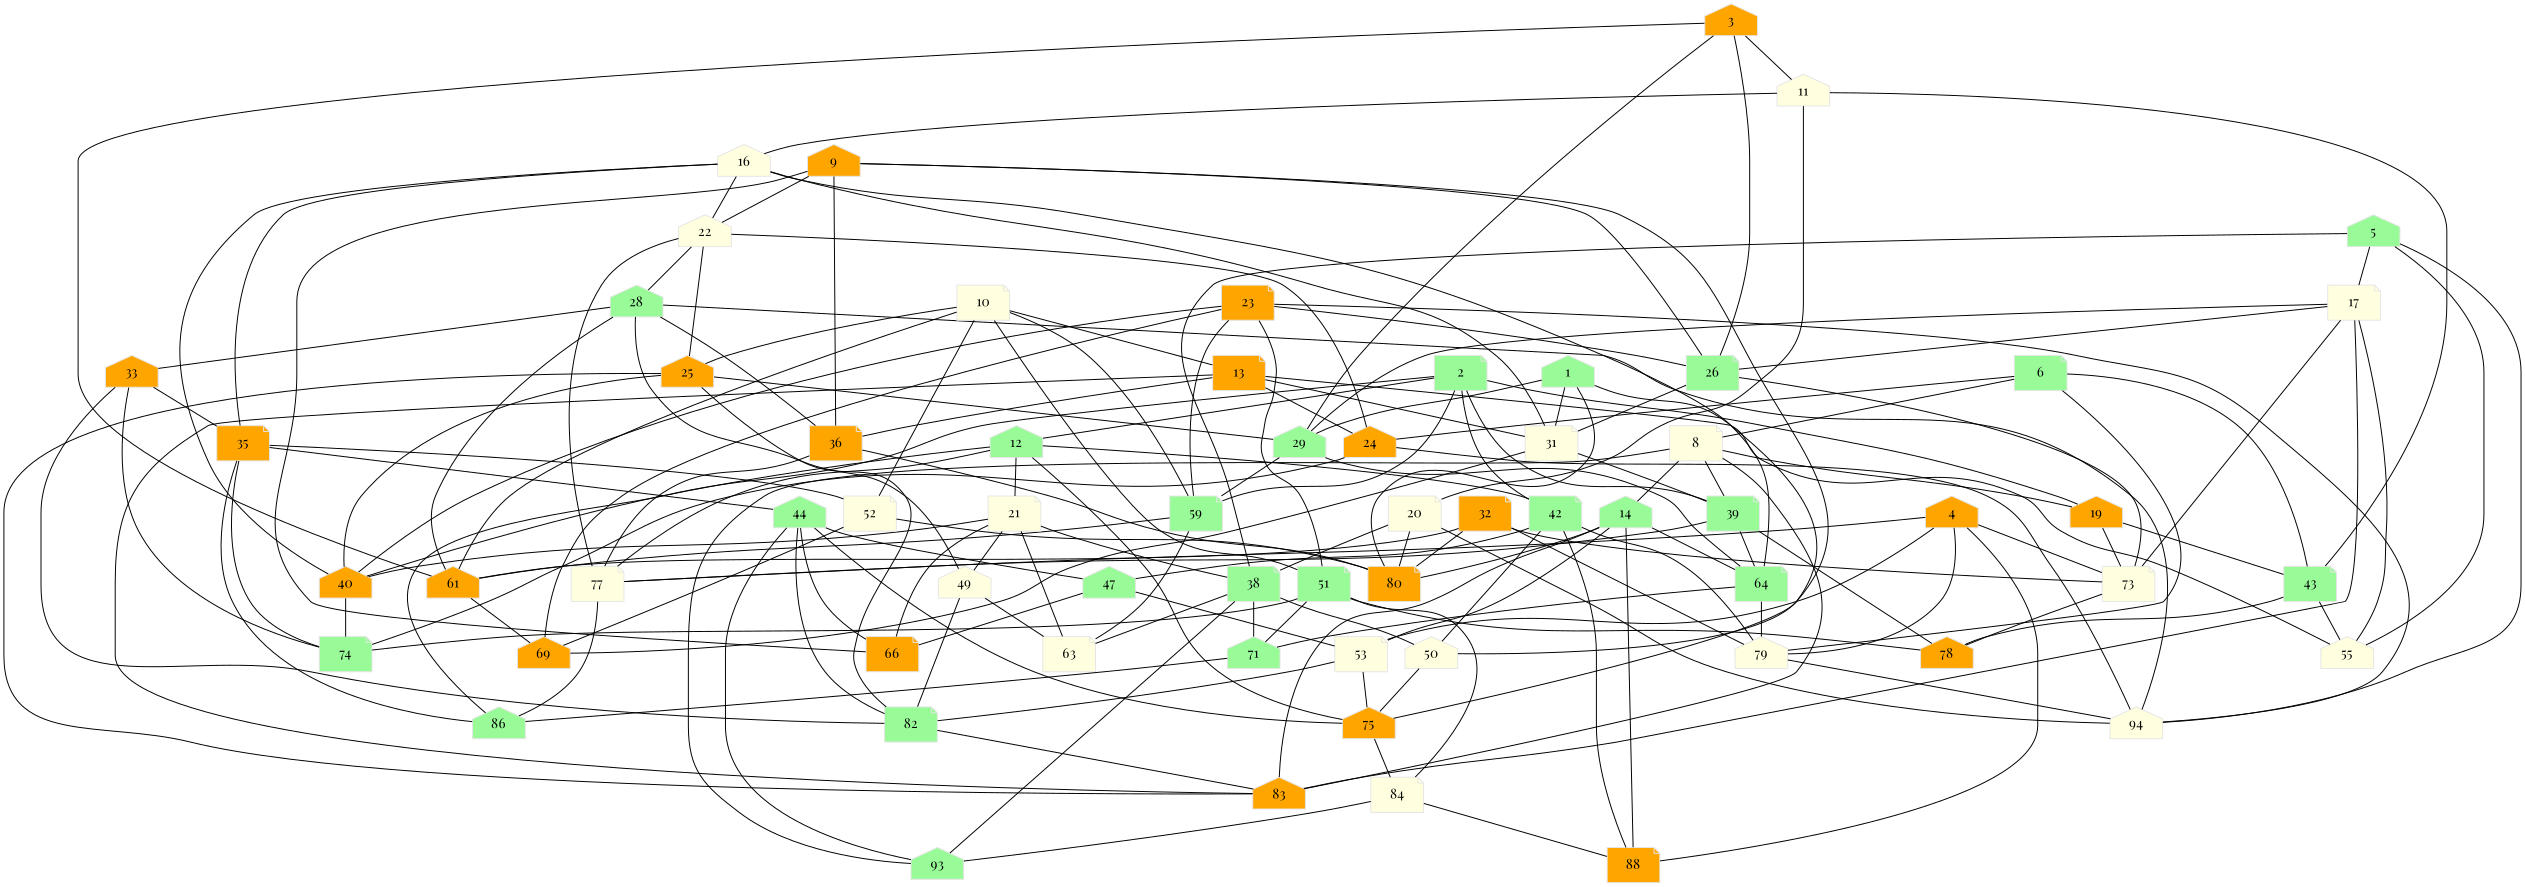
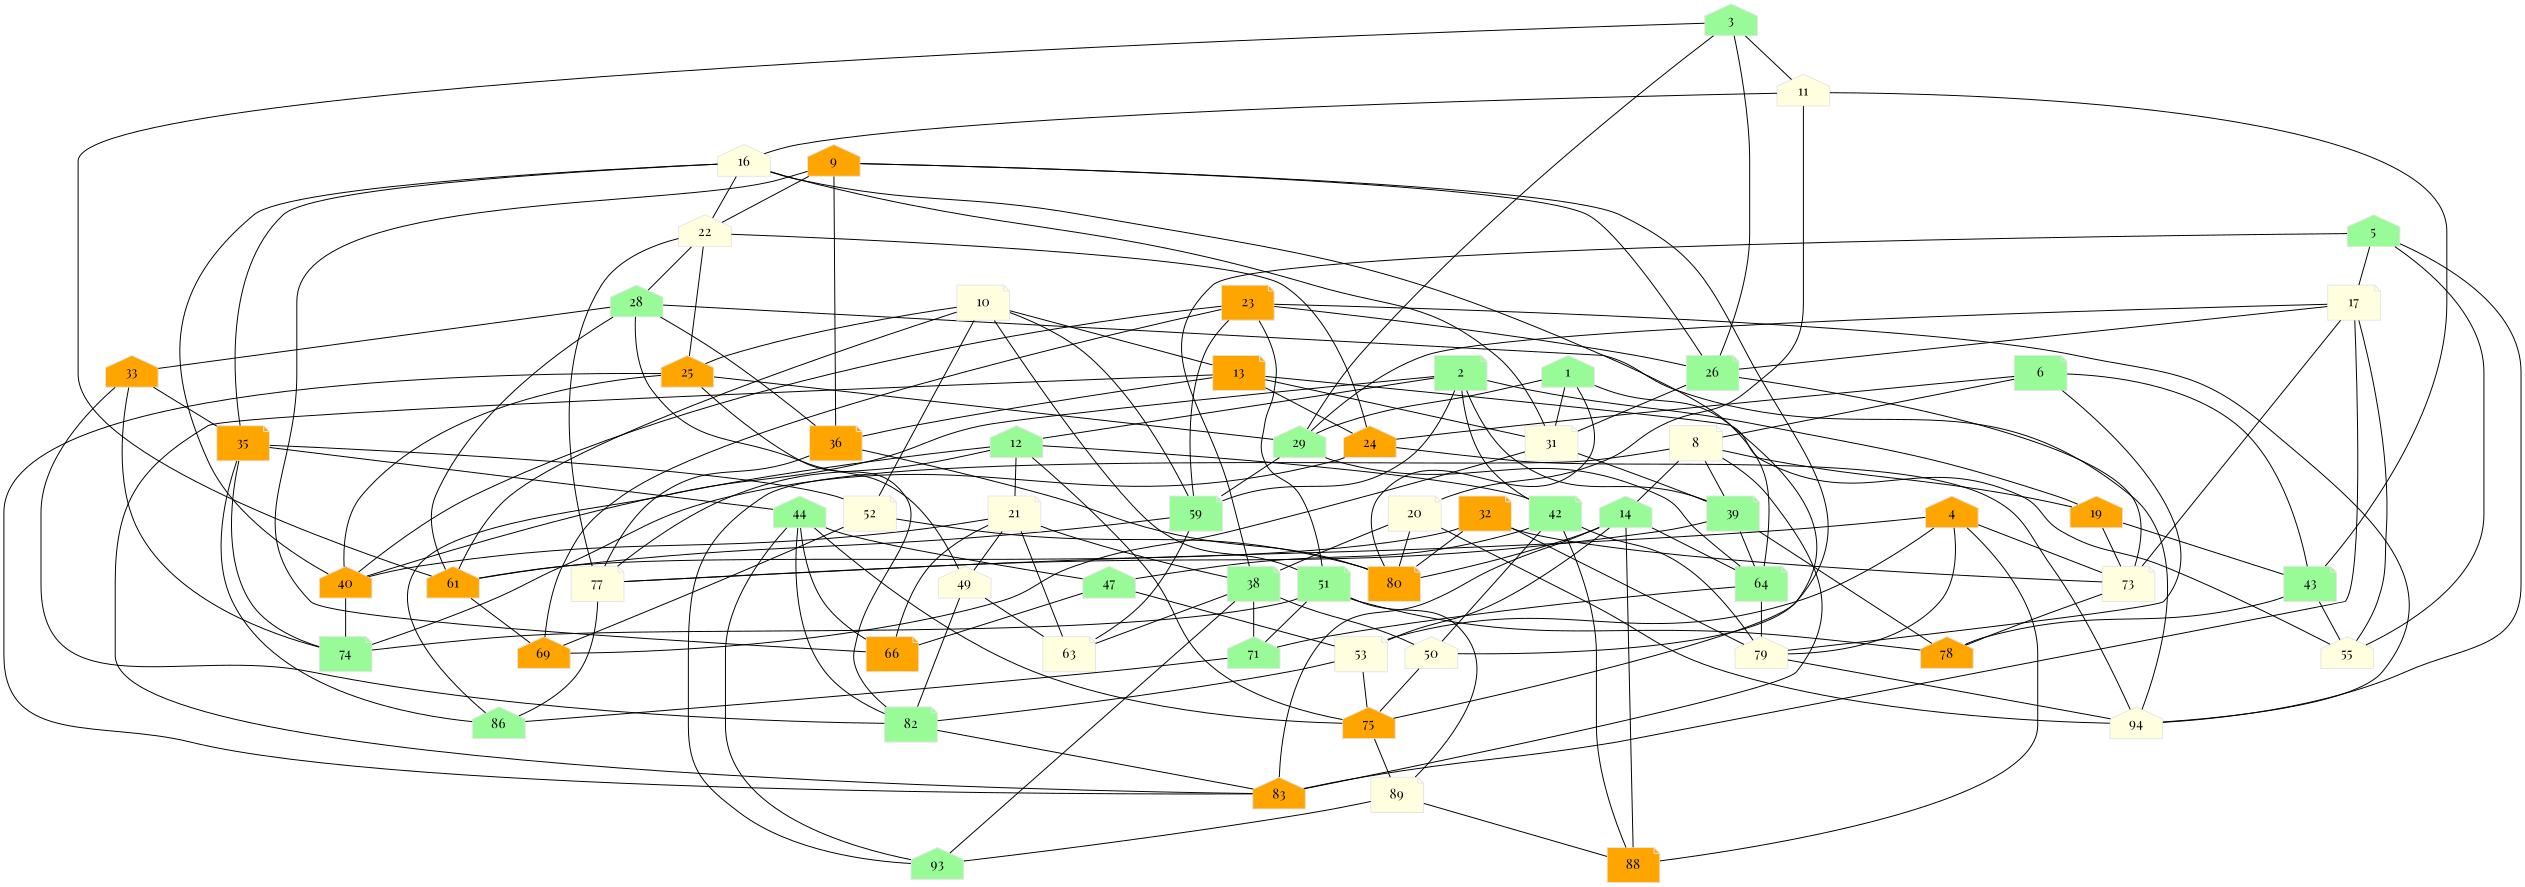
(1731, 21) -> (1731, 21)
(1397, 795) -> (1397, 795)
